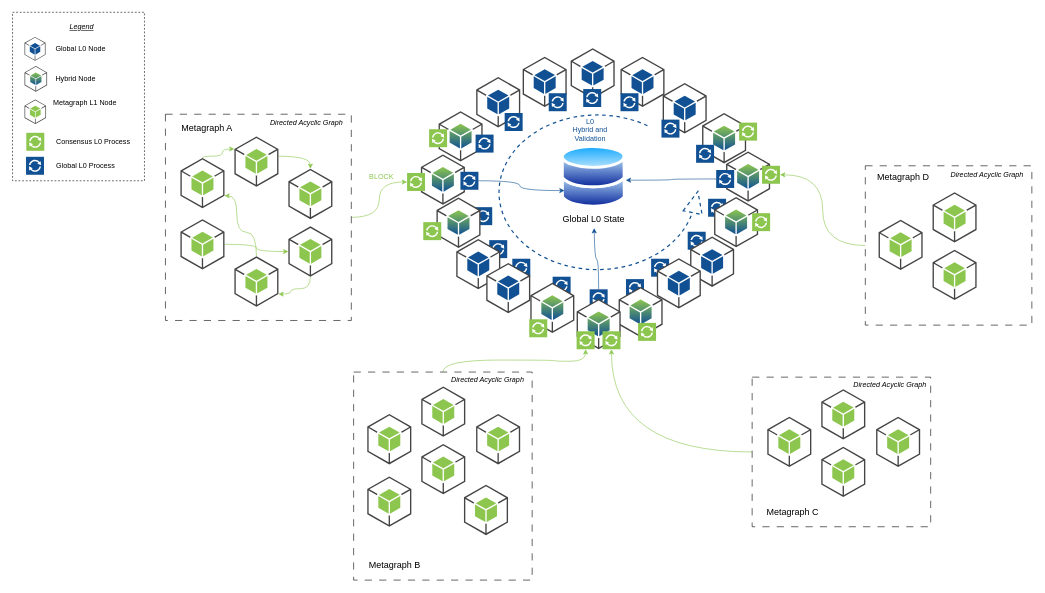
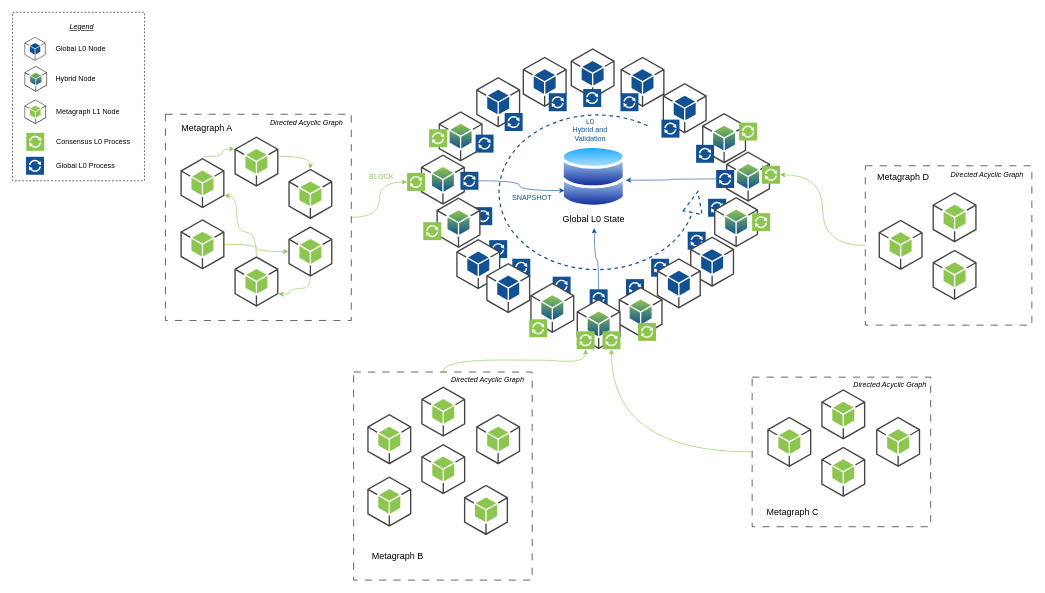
(91, 103) -> (94, 112)
none -> (532, 198)
(394, 566) -> (397, 557)
